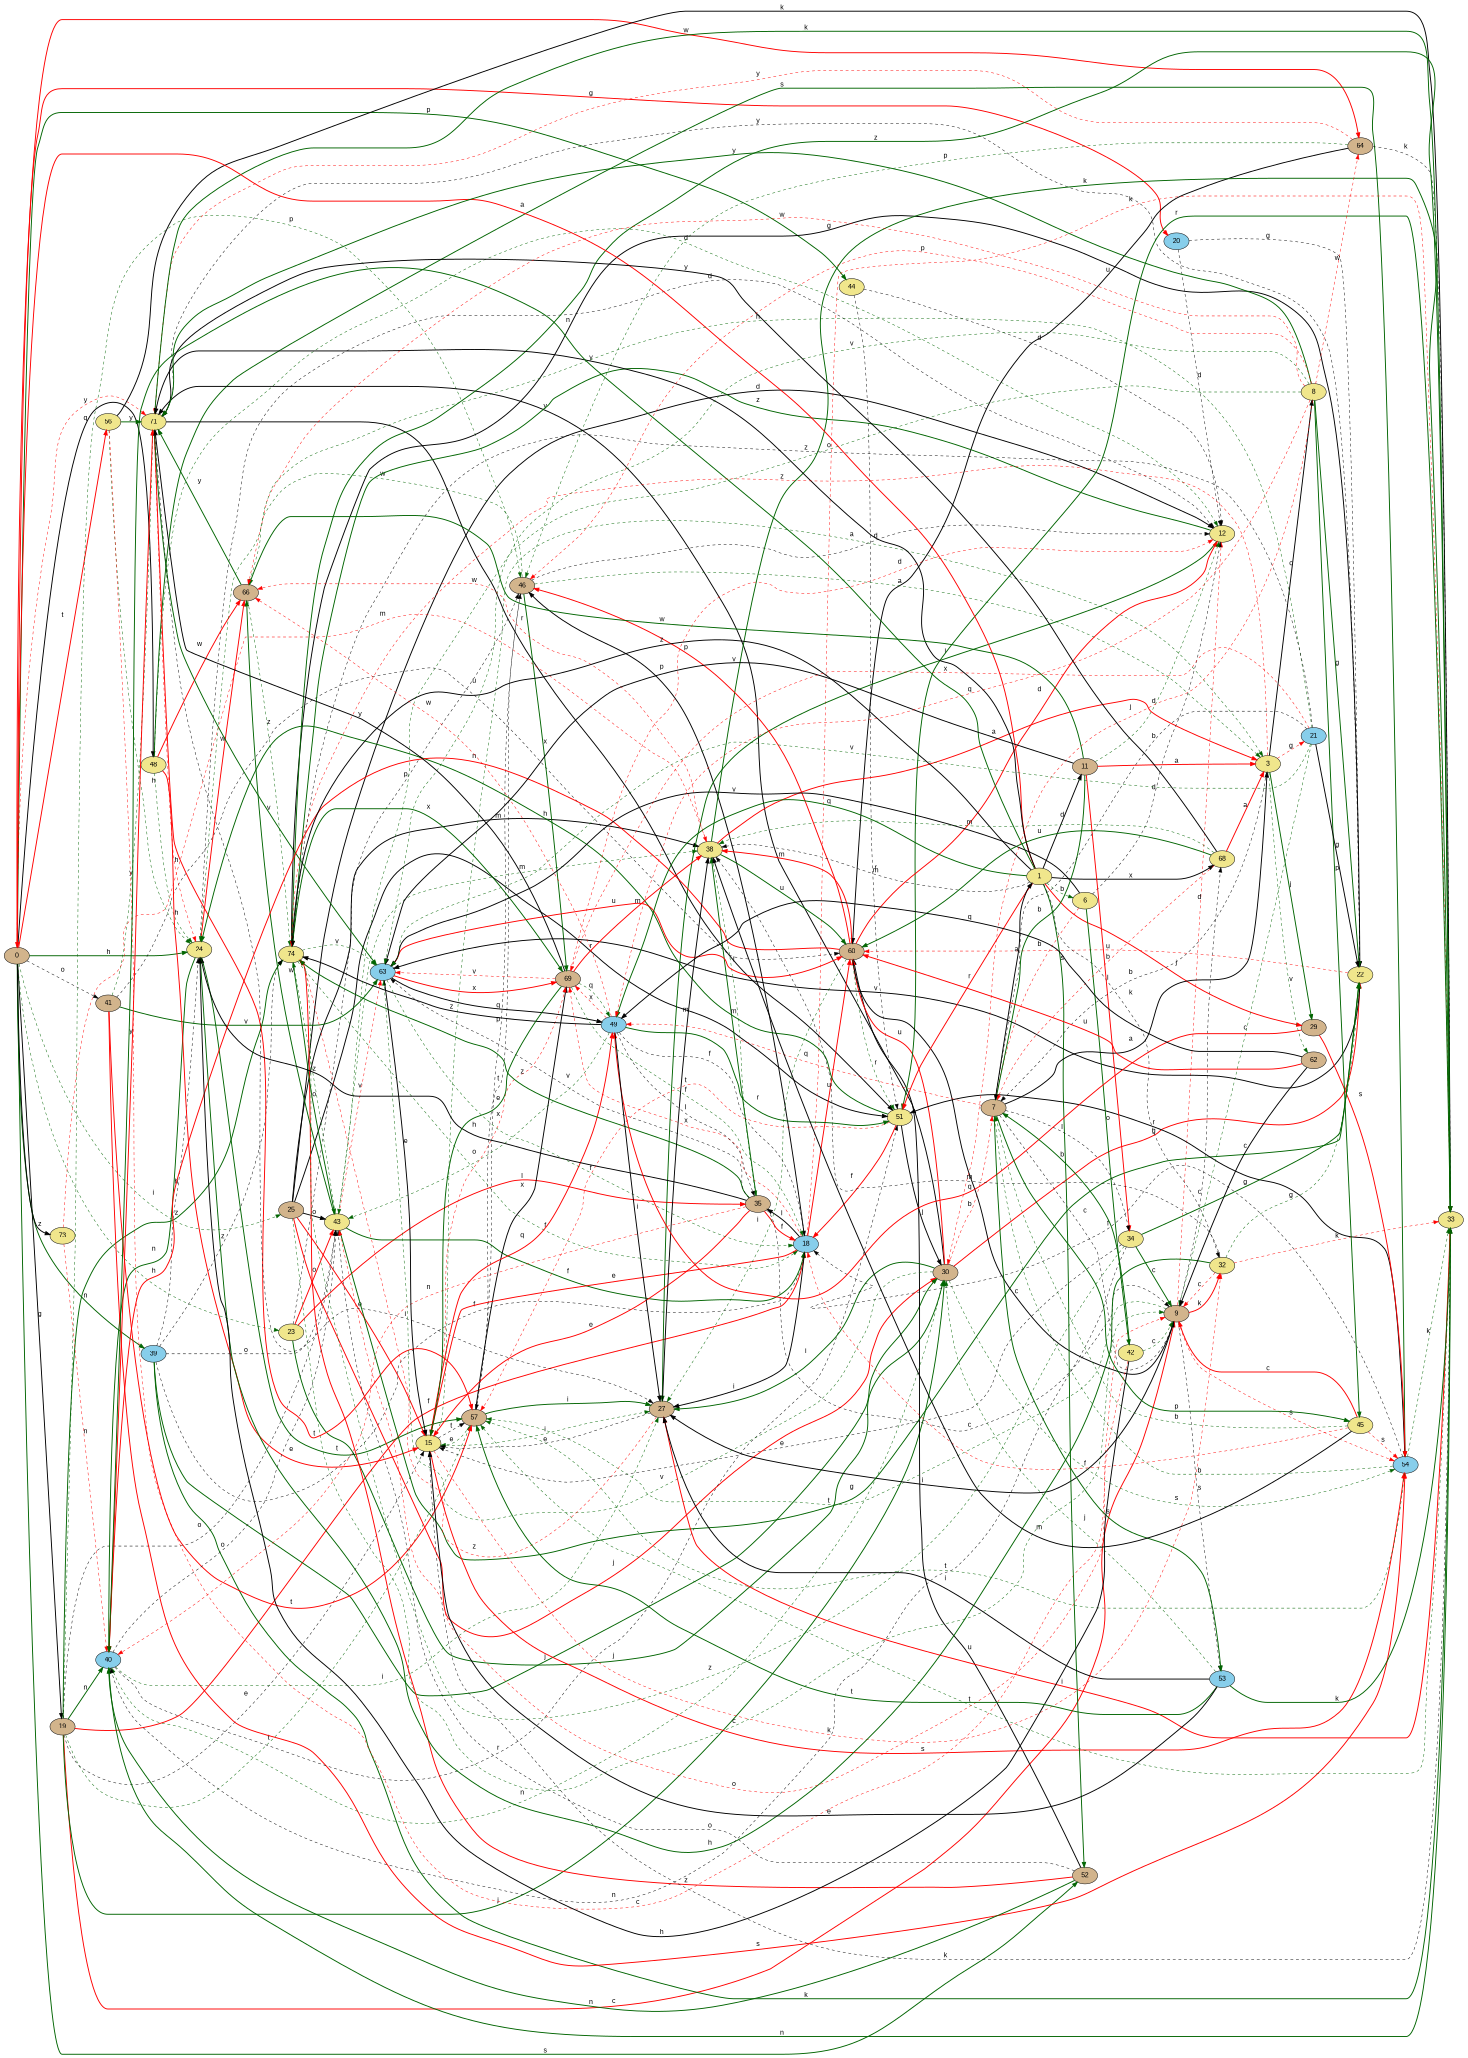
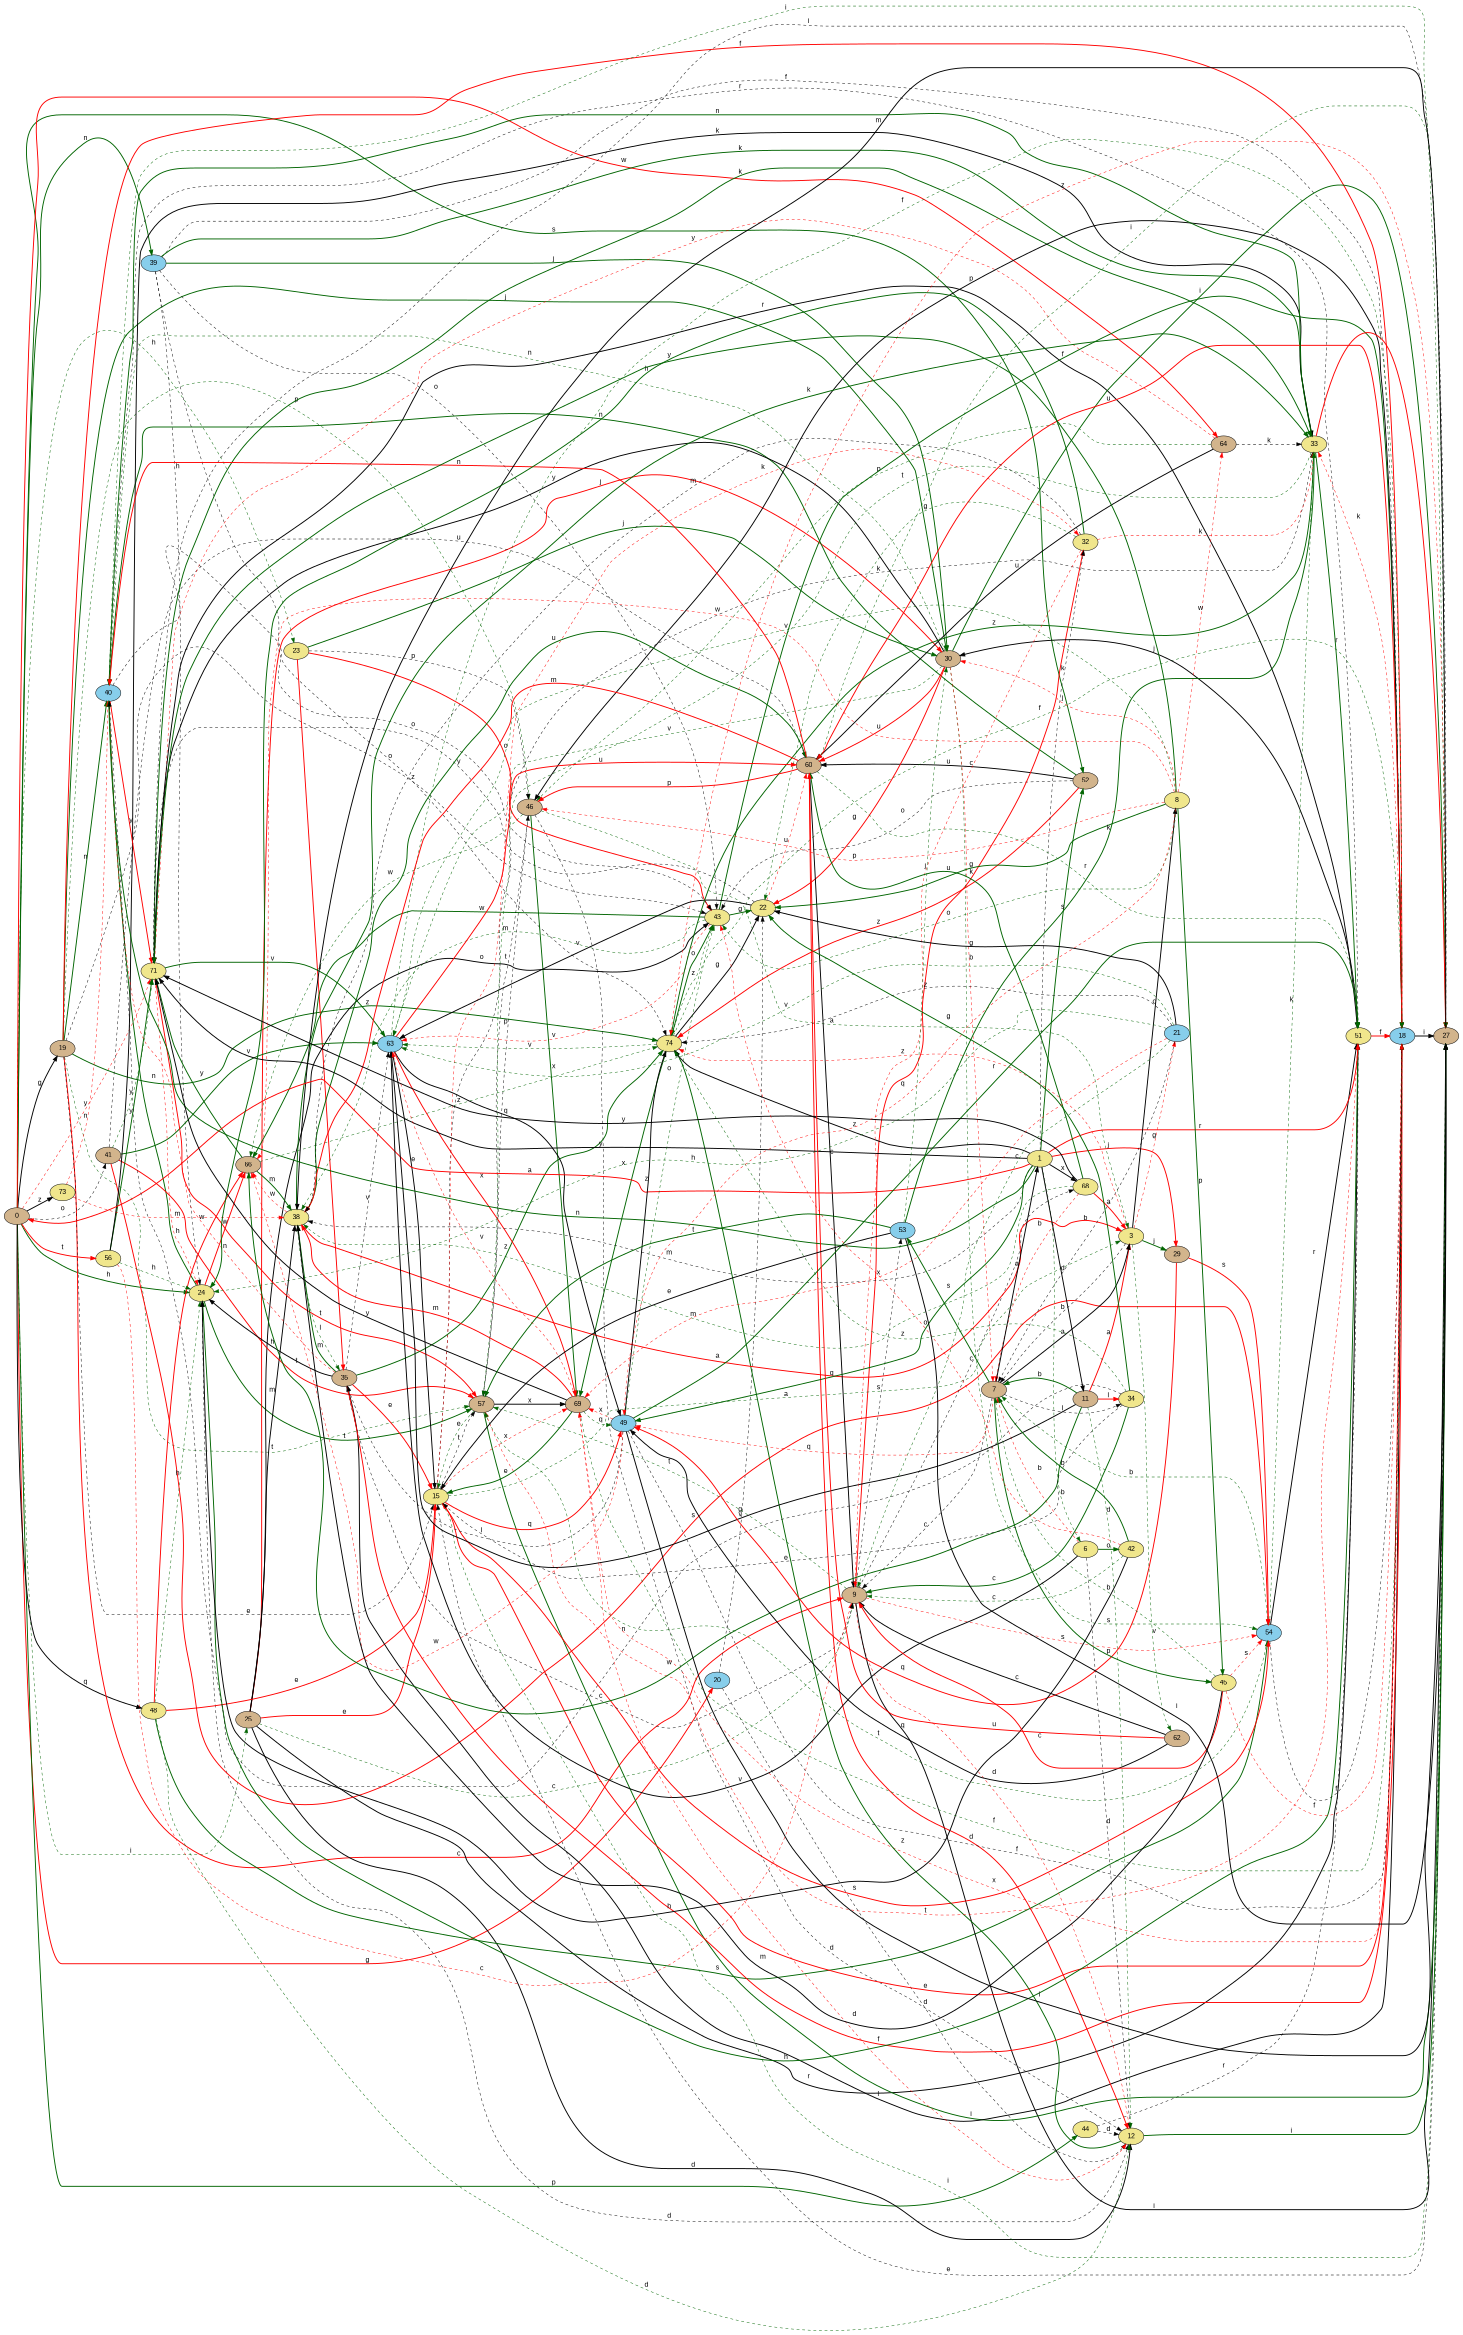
none -> (274, 1187)
